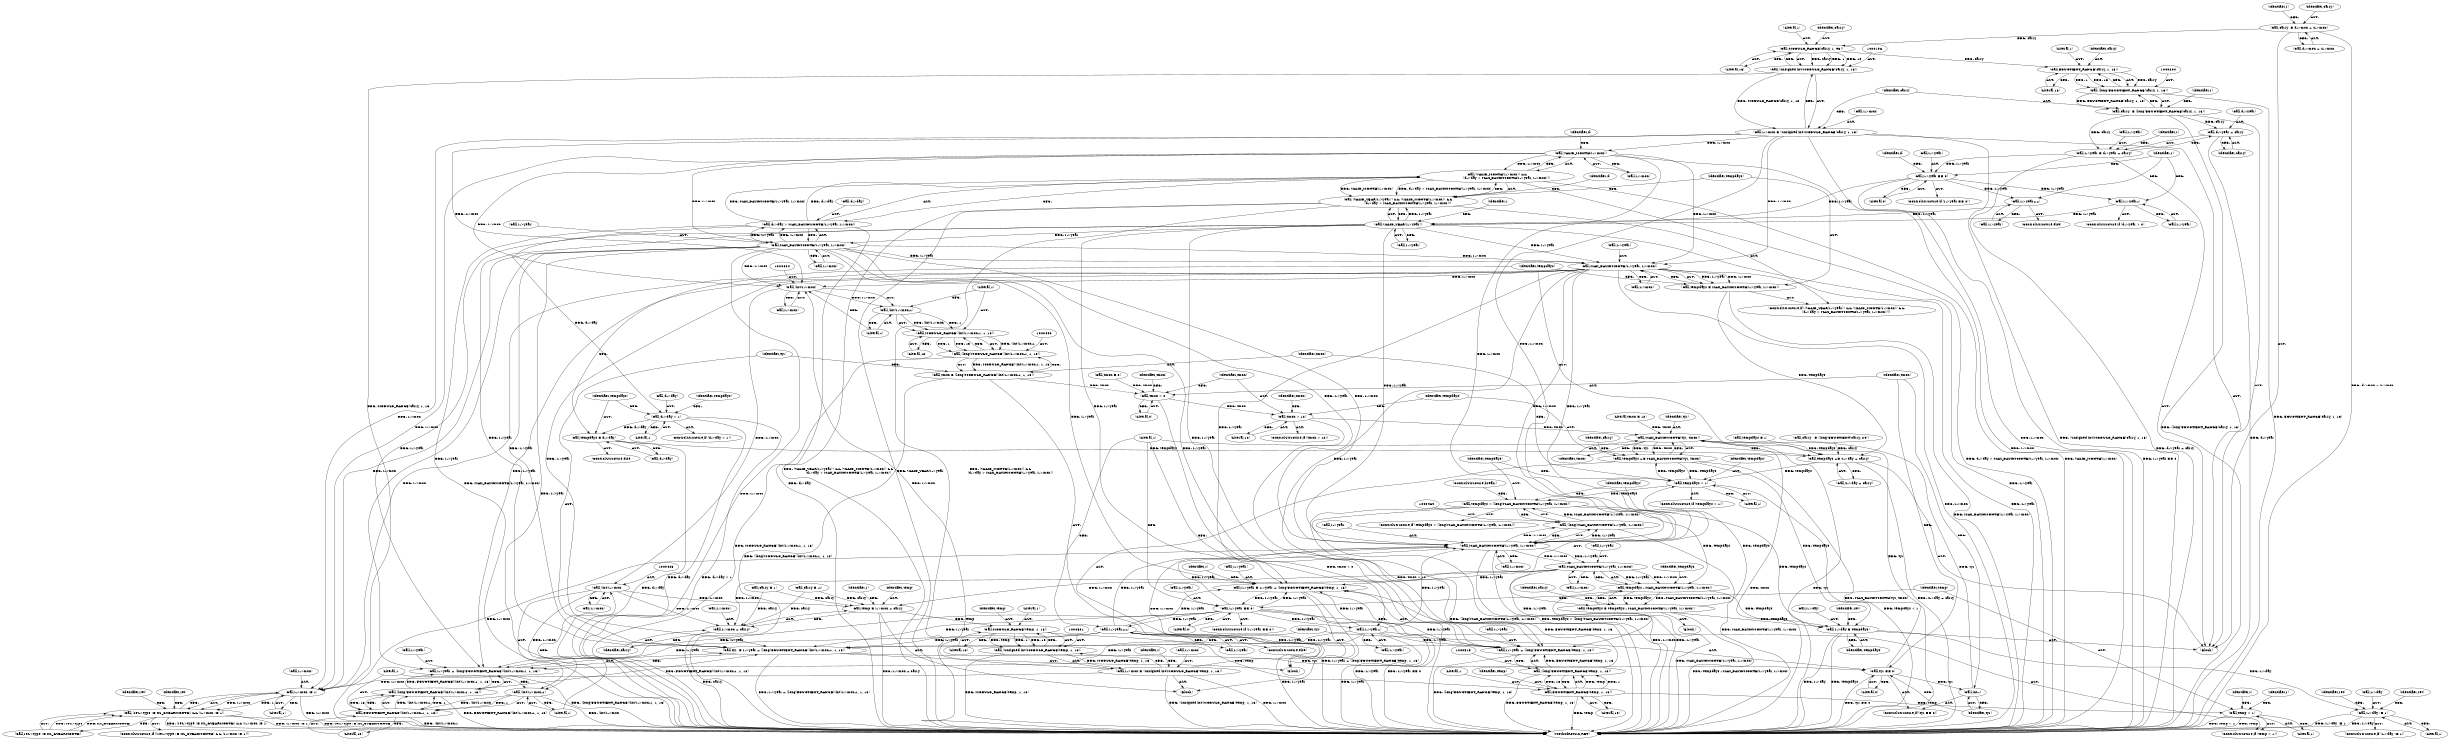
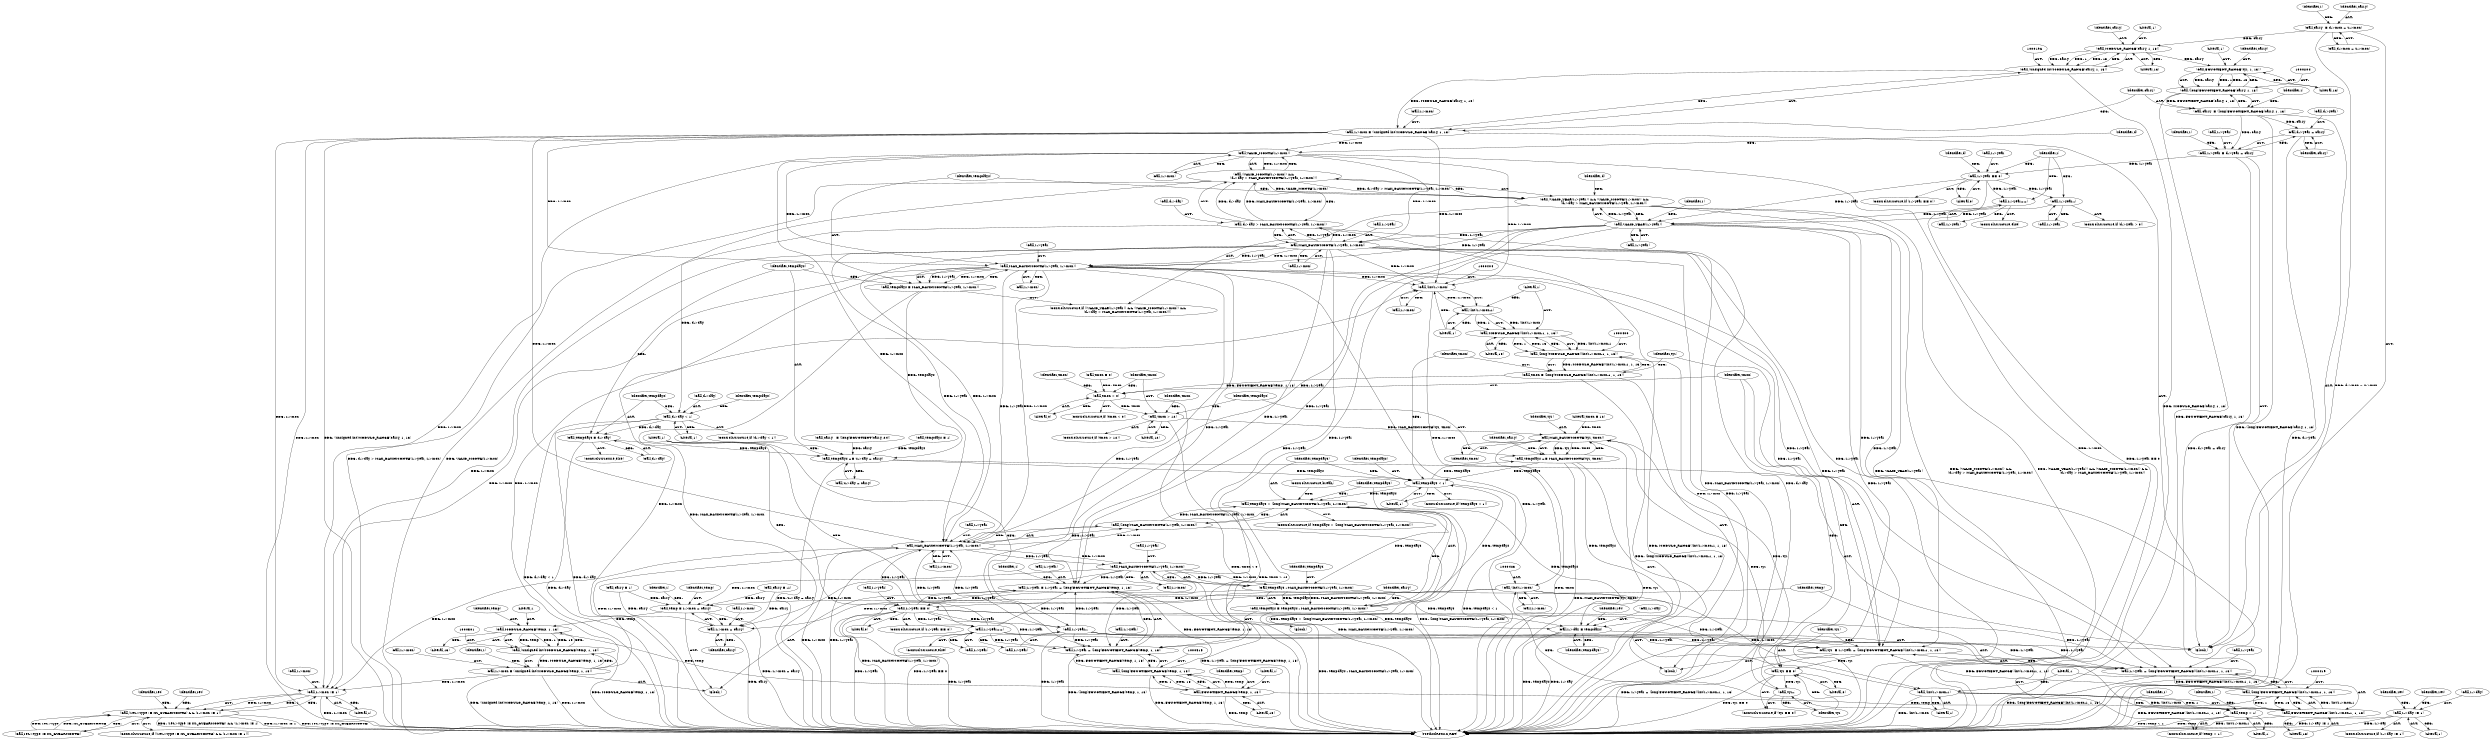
(1811, 49) -> (2128, 49)
(2084, 70) -> (2229, 70)
(1100, 386) -> (1261, 386)
none -> (1099, 417)
(1553, 427) -> (1420, 427)
(1427, 504) -> none
(1604, 594) -> (1444, 535)
(2106, 667) -> none
none -> (2318, 671)
(1972, 692) -> (1787, 692)
